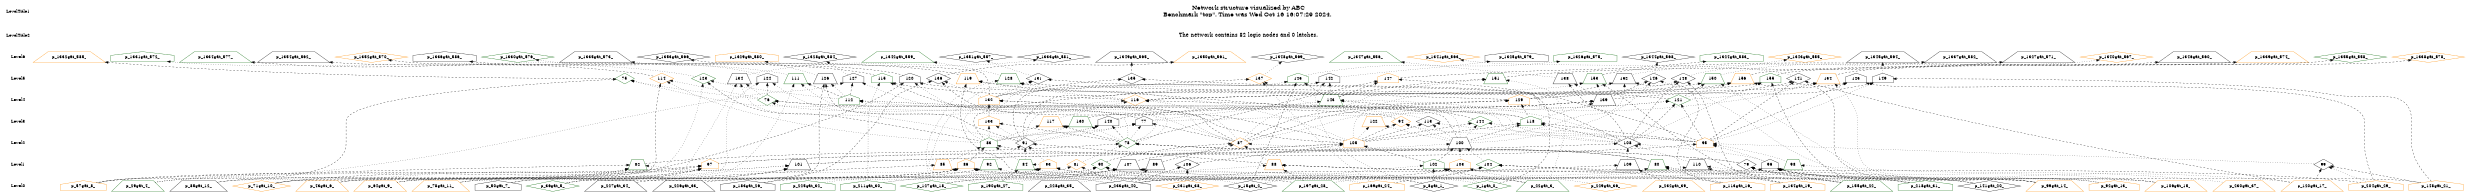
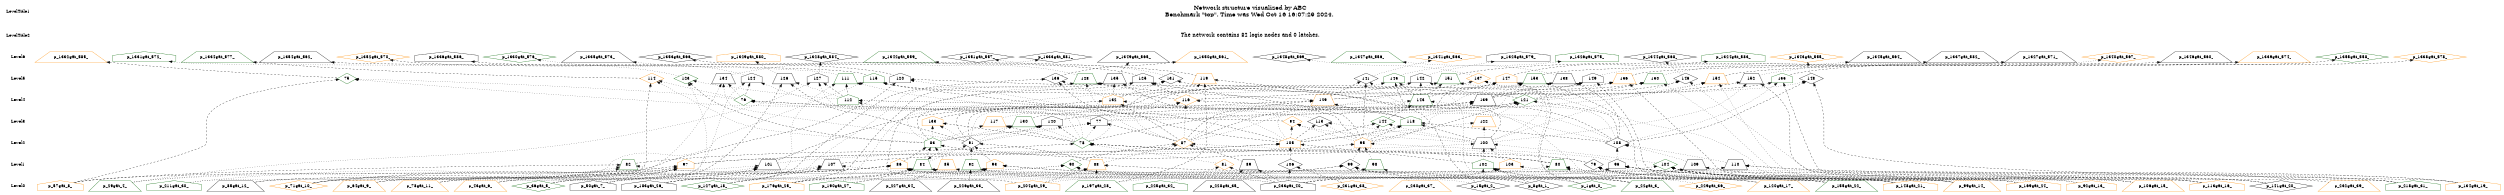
(913, 67) -> (916, 64)
(1132, 79) -> (1115, 79)
(1519, 100) -> (1323, 100)
(2048, 138) -> (1552, 145)
(1211, 153) -> (956, 112)
(1073, 173) -> (874, 179)
none -> (777, 186)
